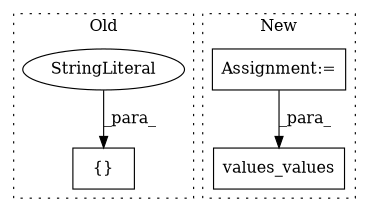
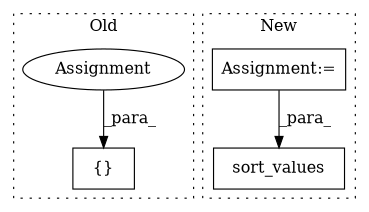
(104, 69) -> (104, 69)
(279, 169) -> (279, 169)
